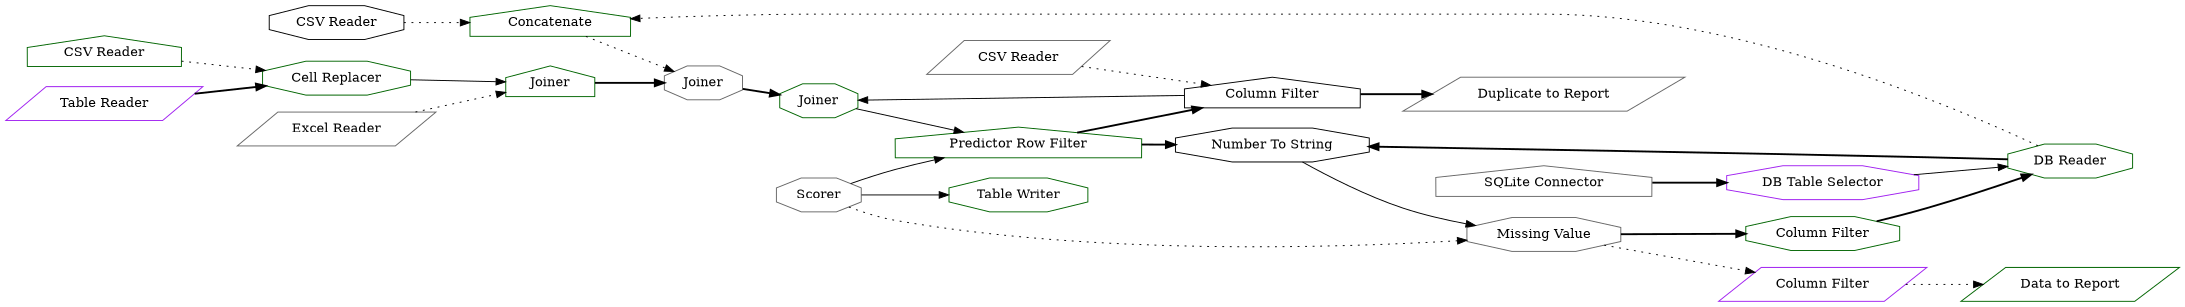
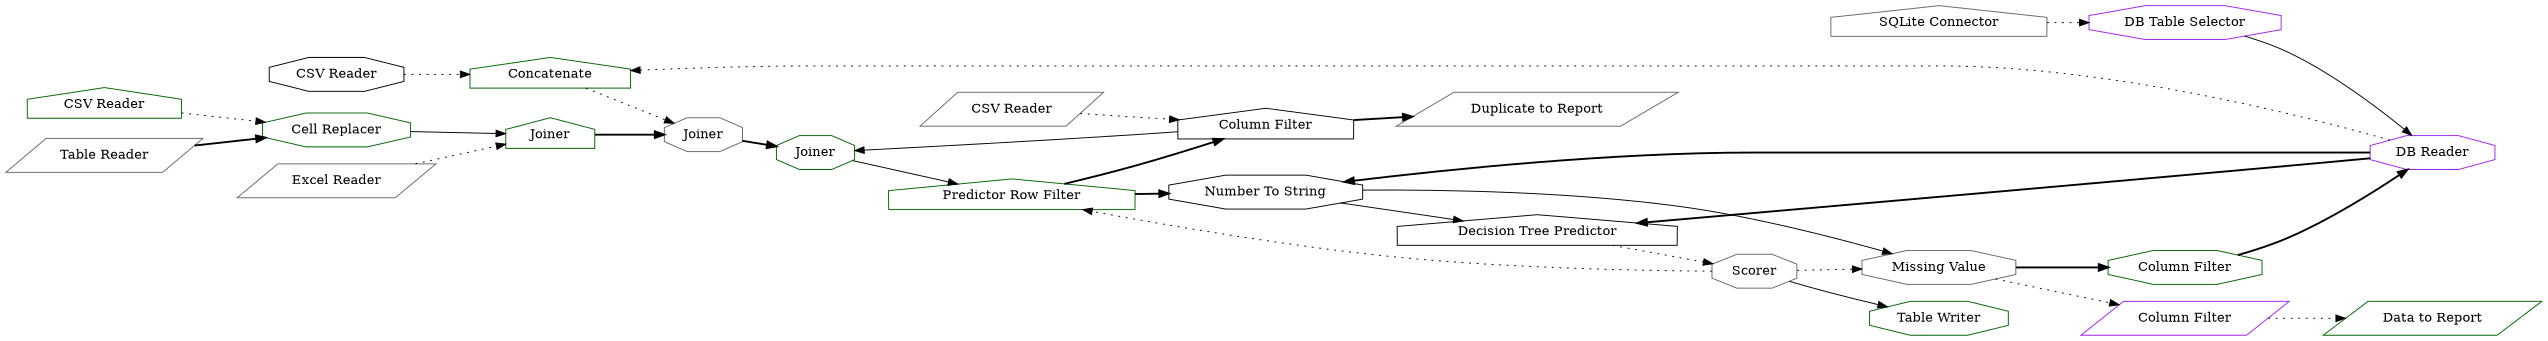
(104, 104) -> (104, 155)
(2070, 161) -> (2433, 153)
(892, 170) -> (1400, 257)
(1685, 183) -> (2063, 23)
none -> (1537, 232)
